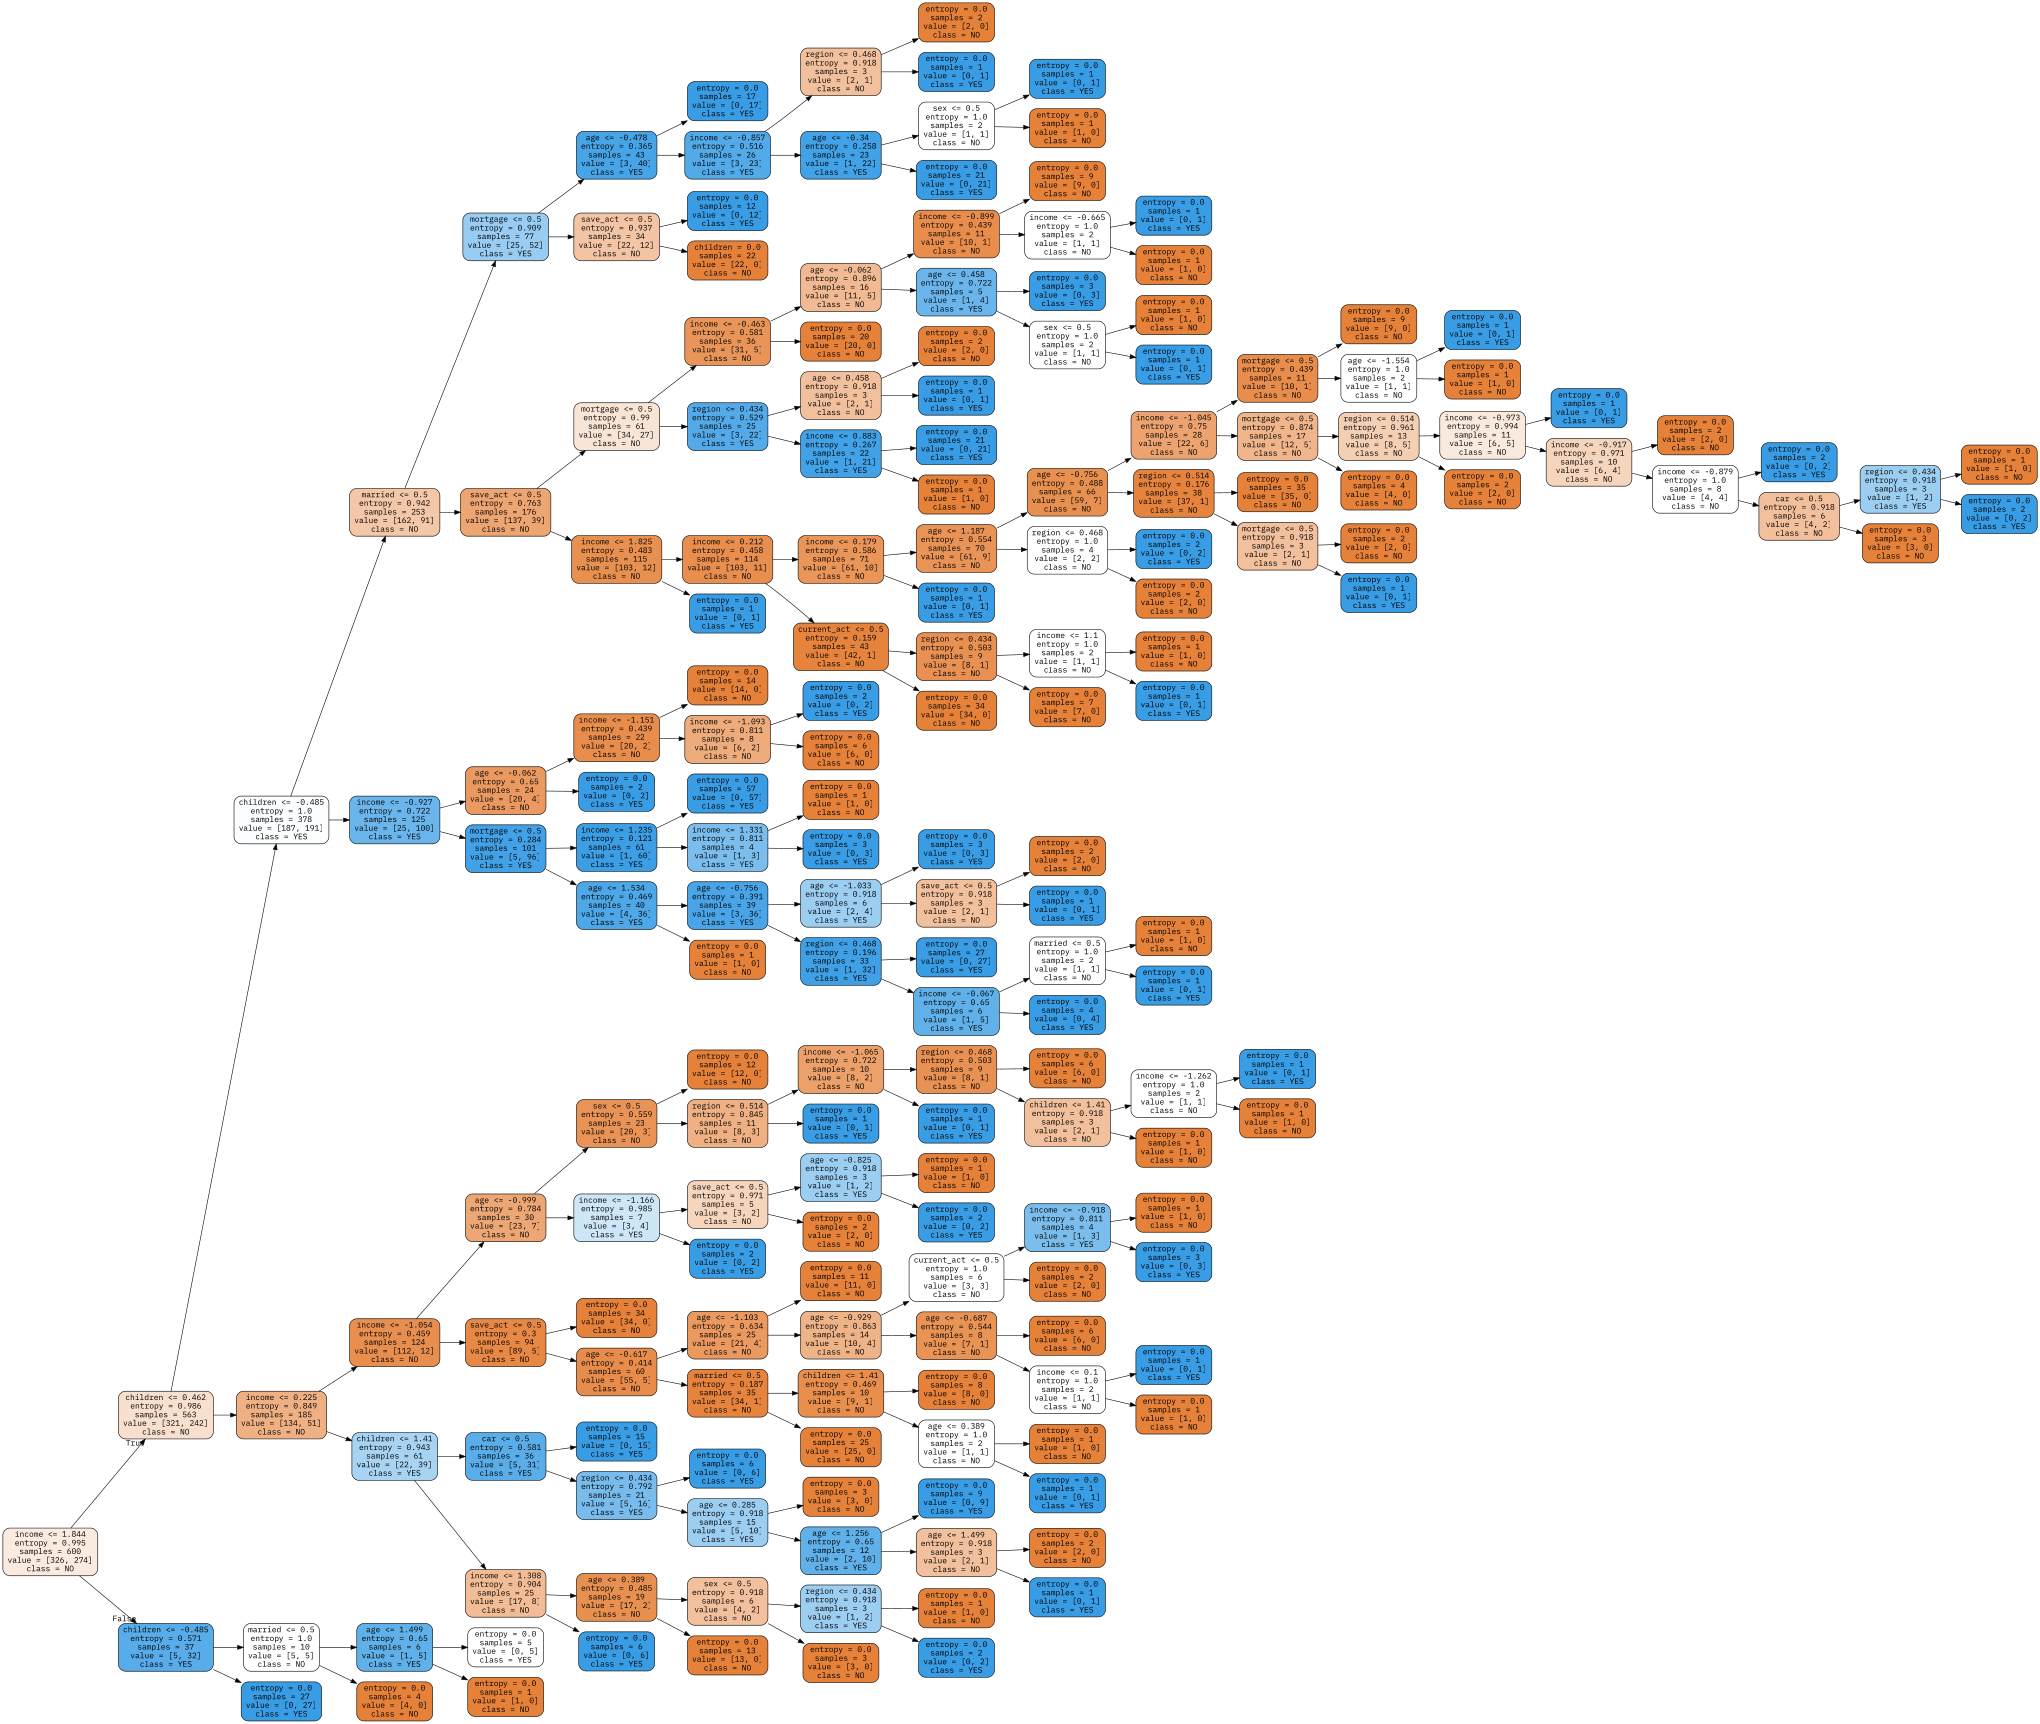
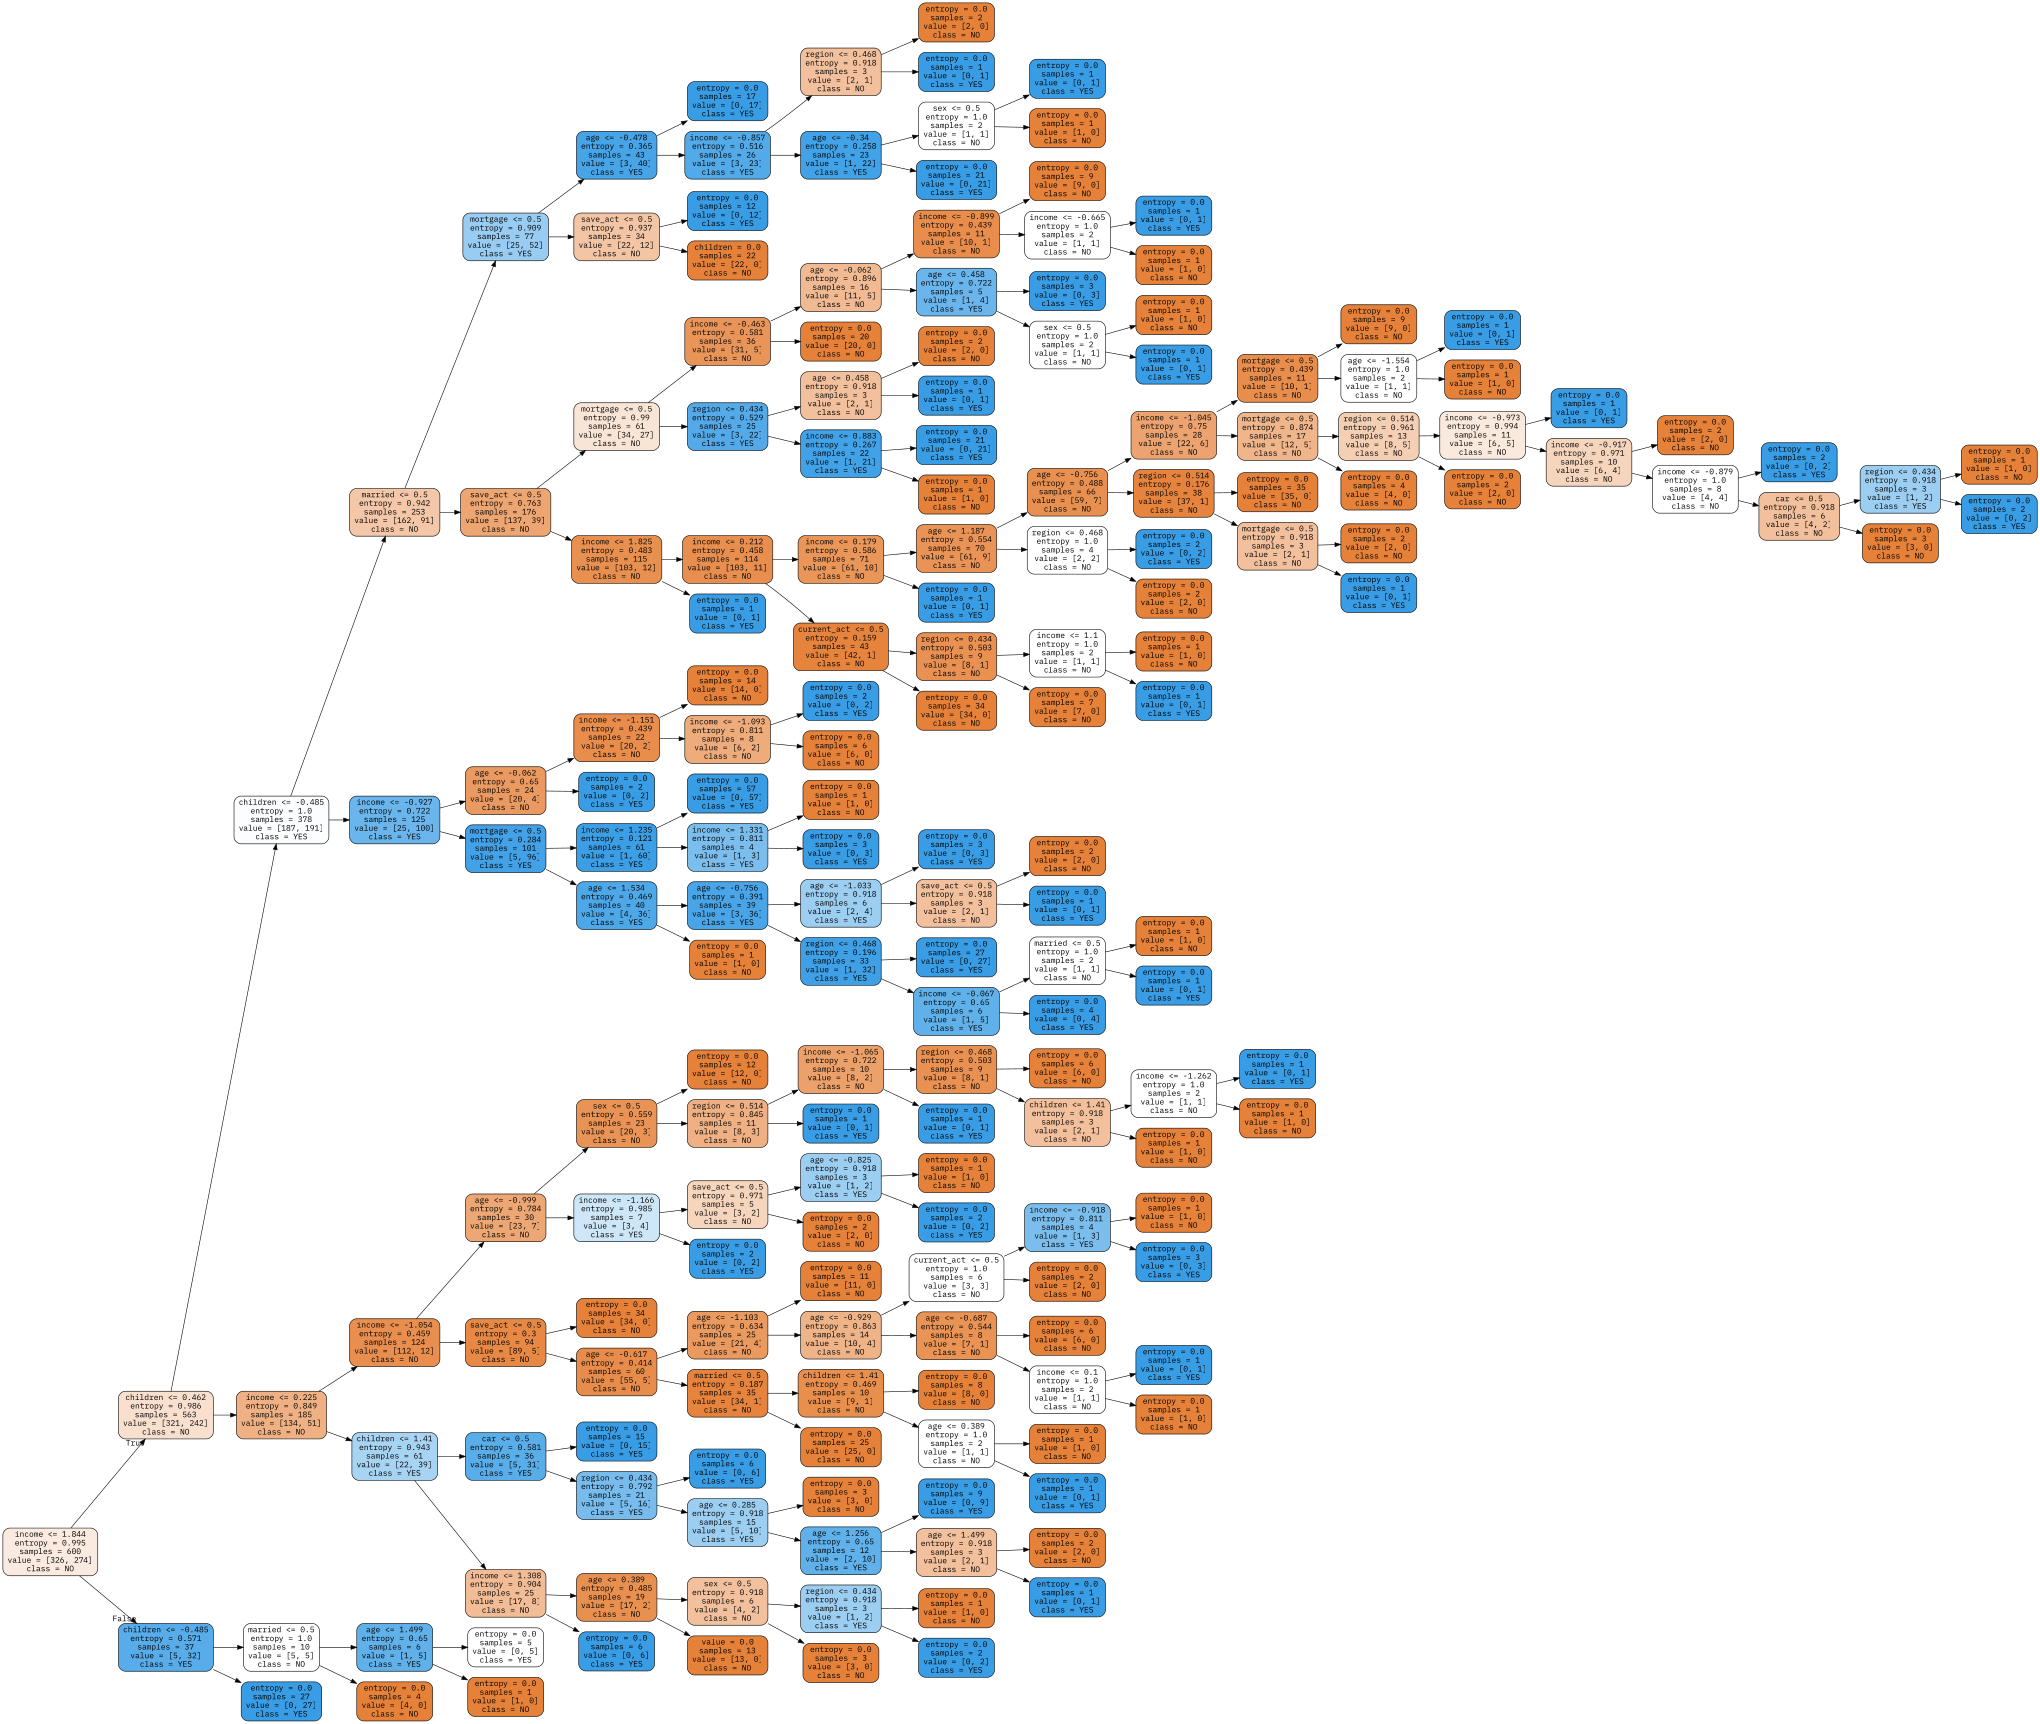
(728, 1655) -> (728, 1655)
